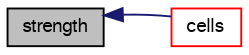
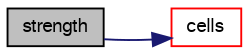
(147, 15) -> (128, 40)
